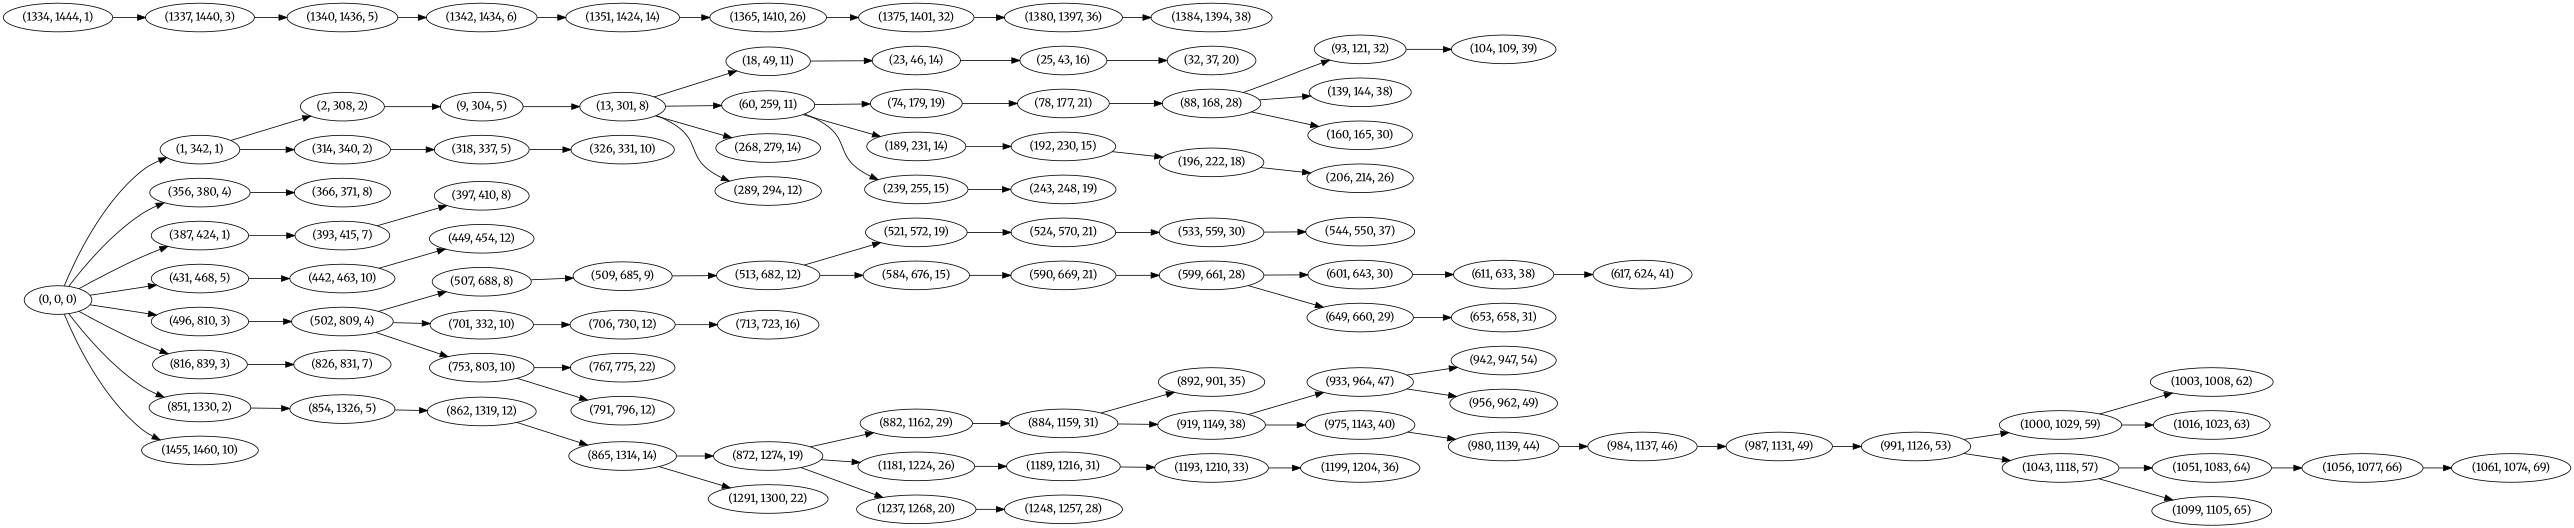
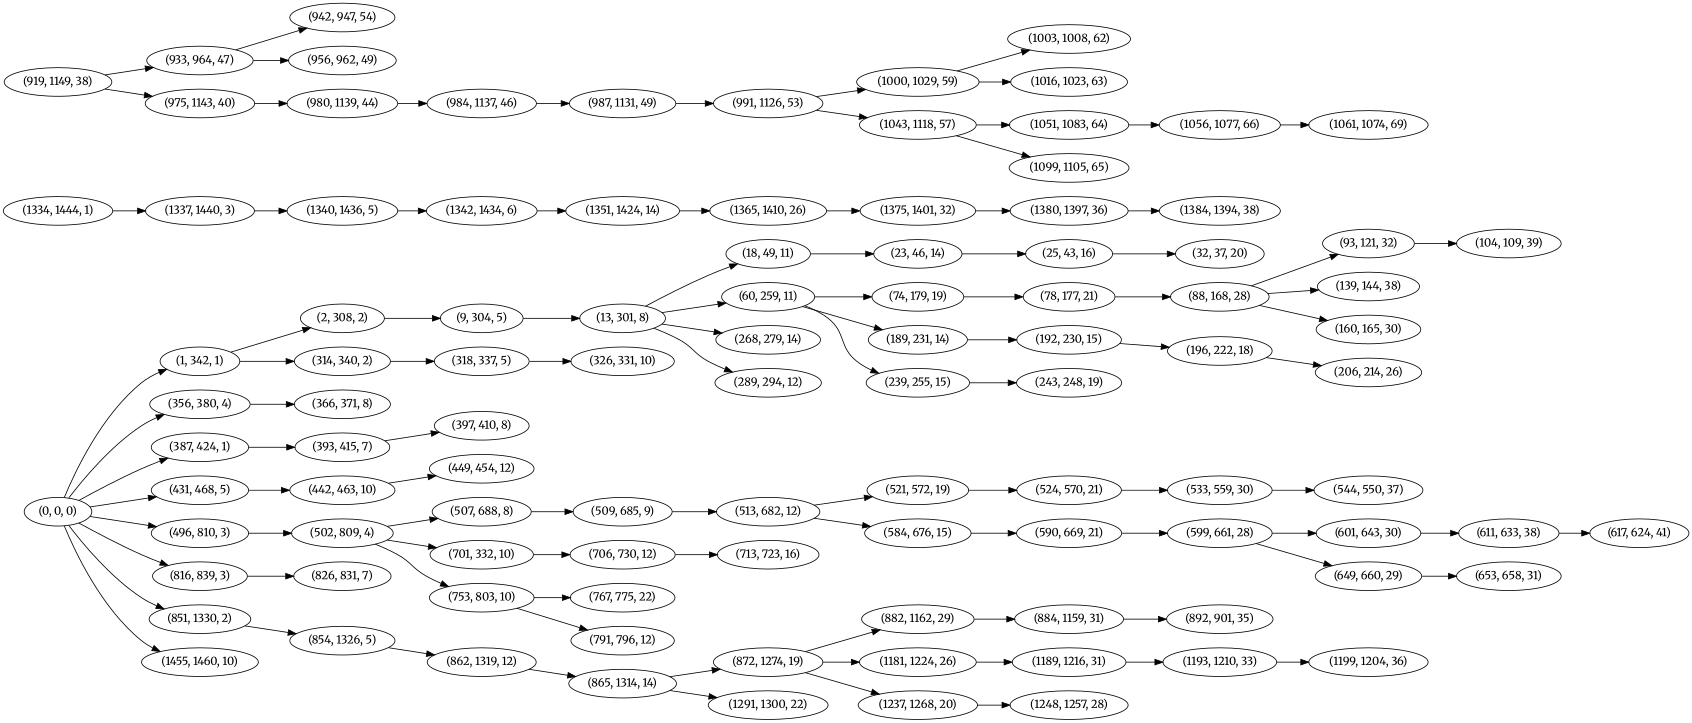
(1134, 424) -> none
